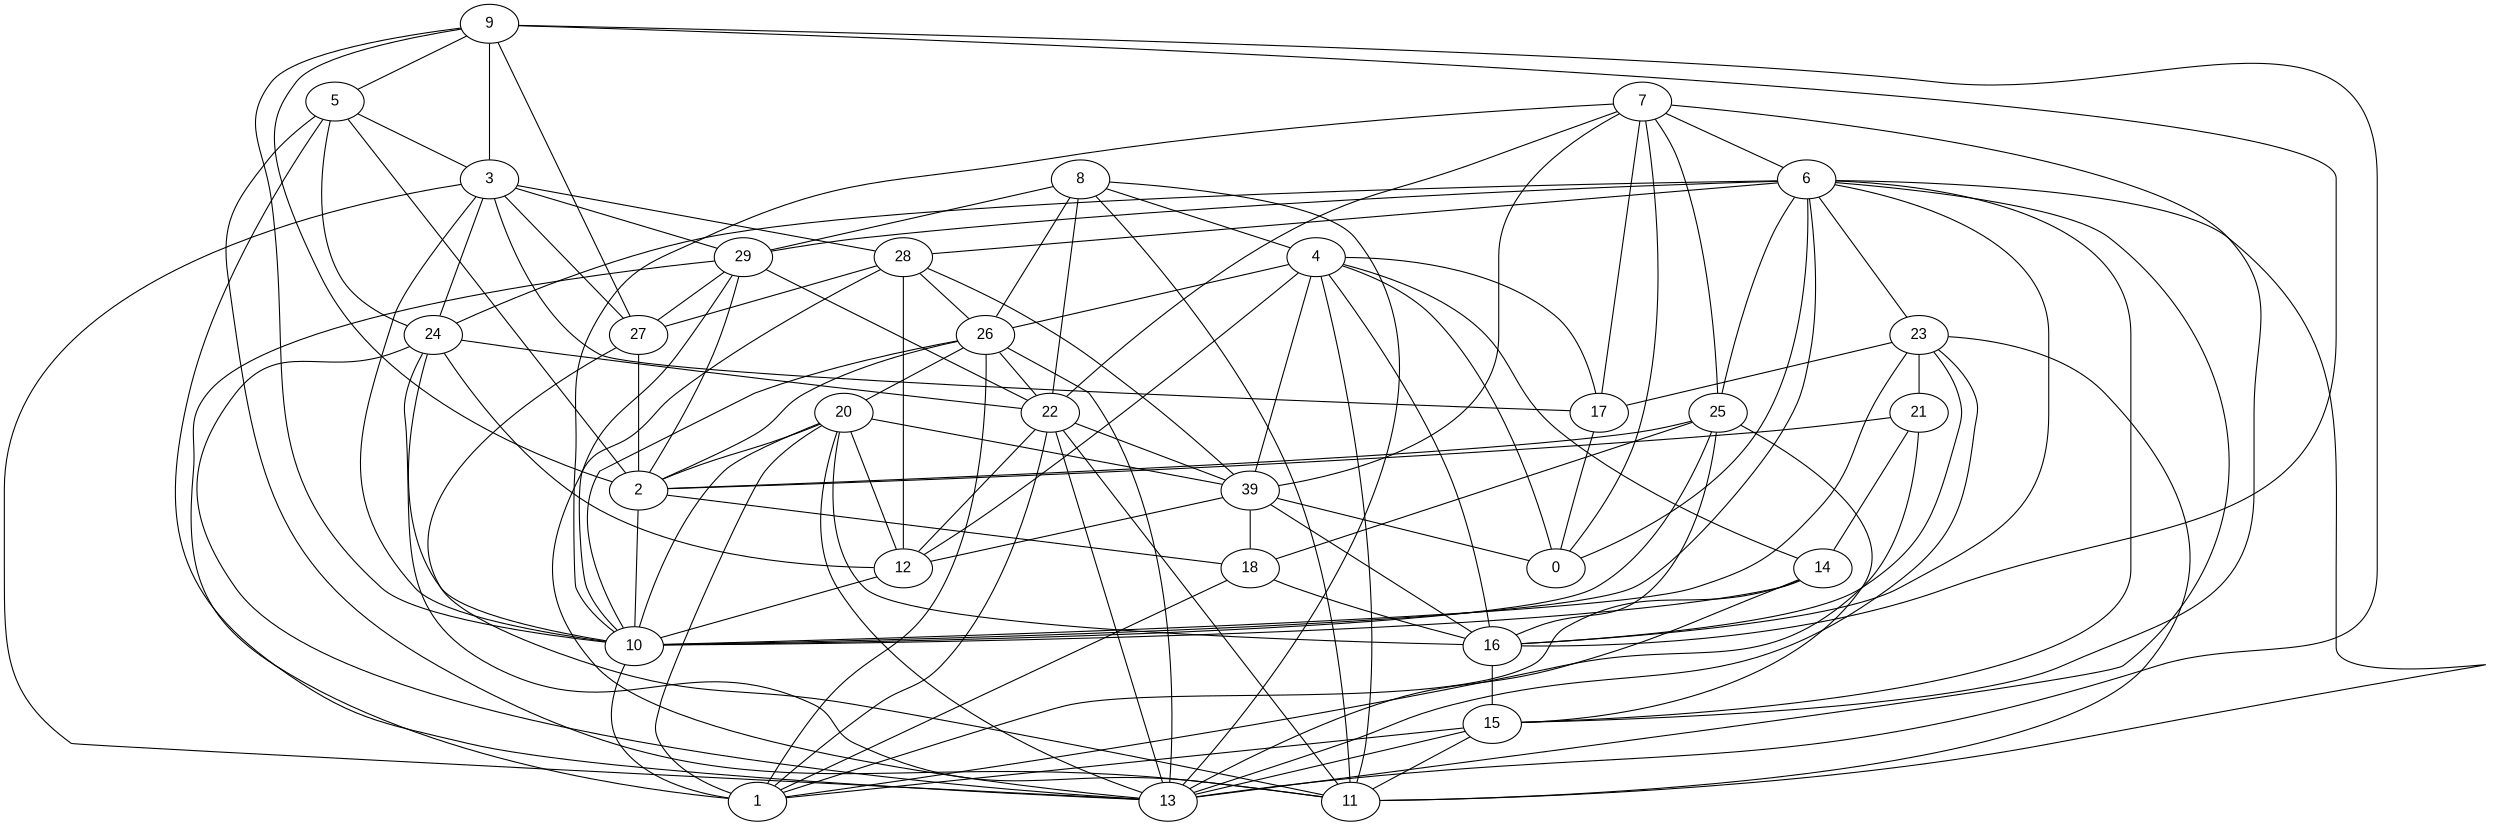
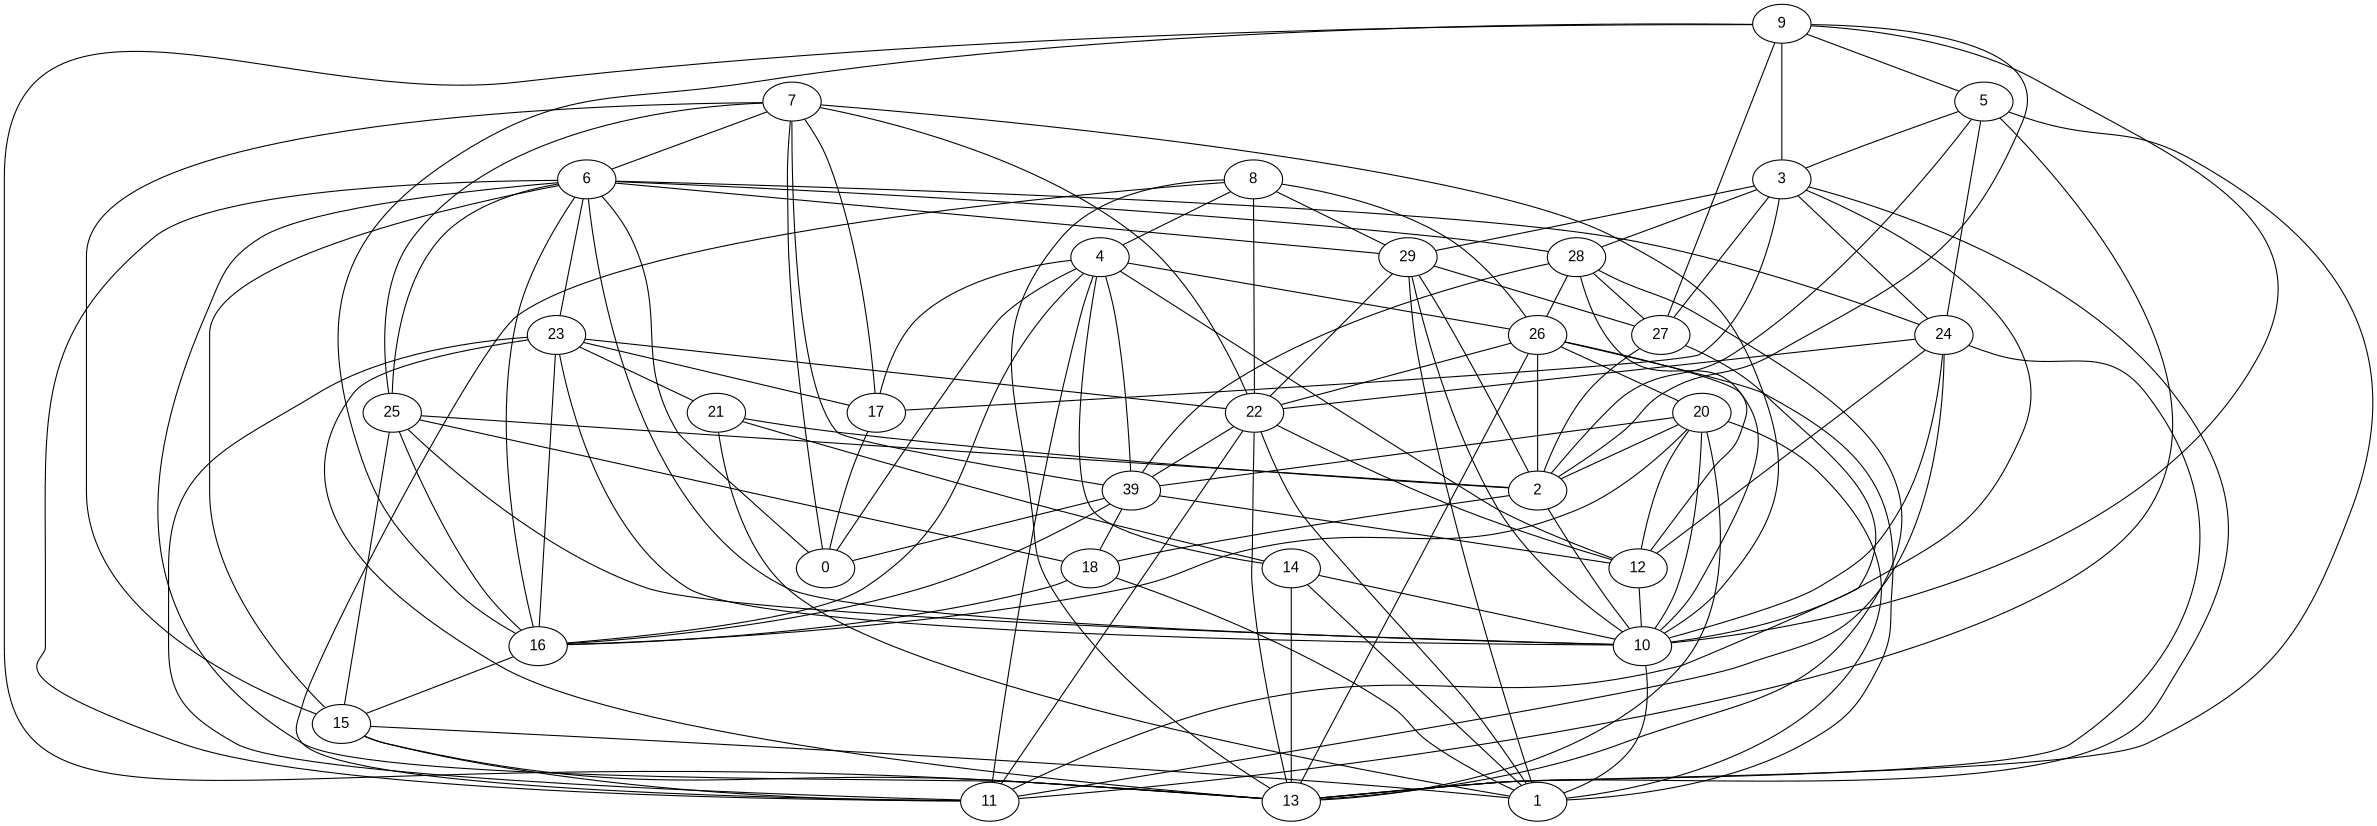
none -> (906, 374)
